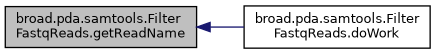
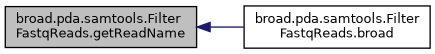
(337, 27) -> (337, 27)
